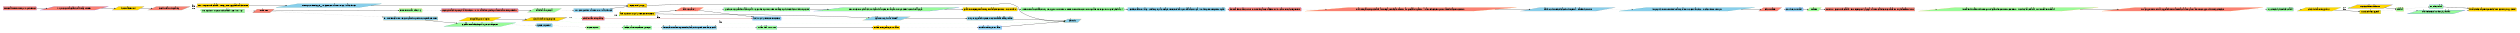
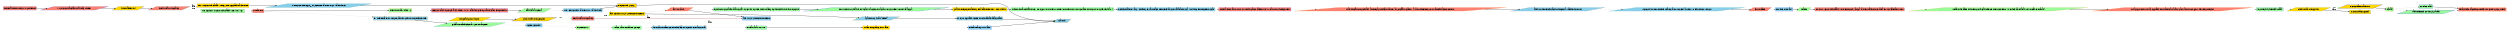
(2493, 9) -> (2482, 9)
(263, 11) -> (258, 11)
(665, 11) -> (655, 11)
